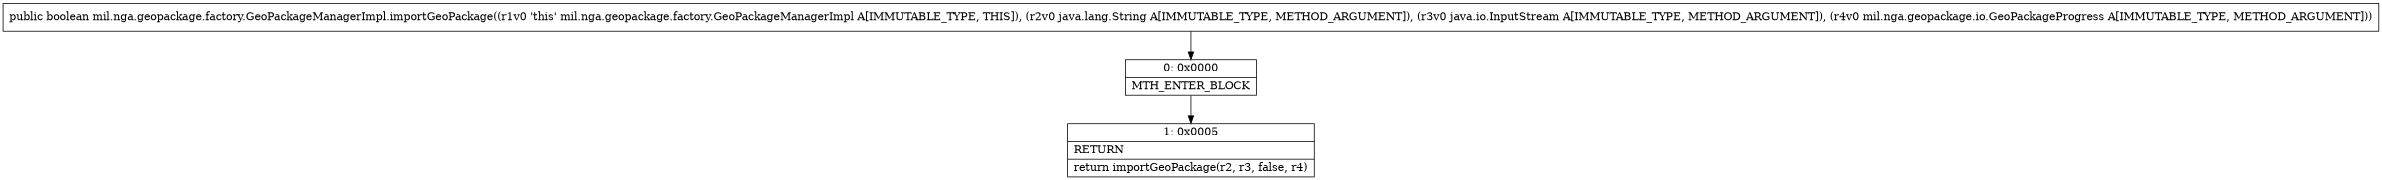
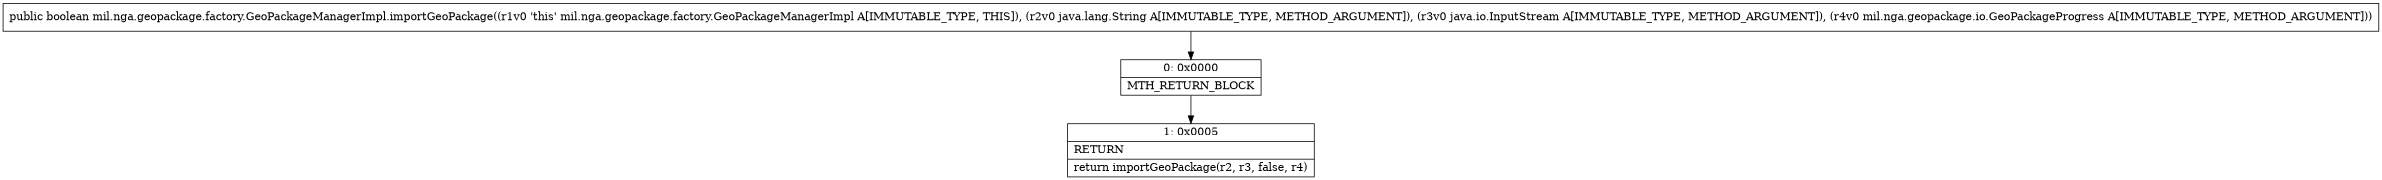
(1191, 86) -> (1191, 86)
